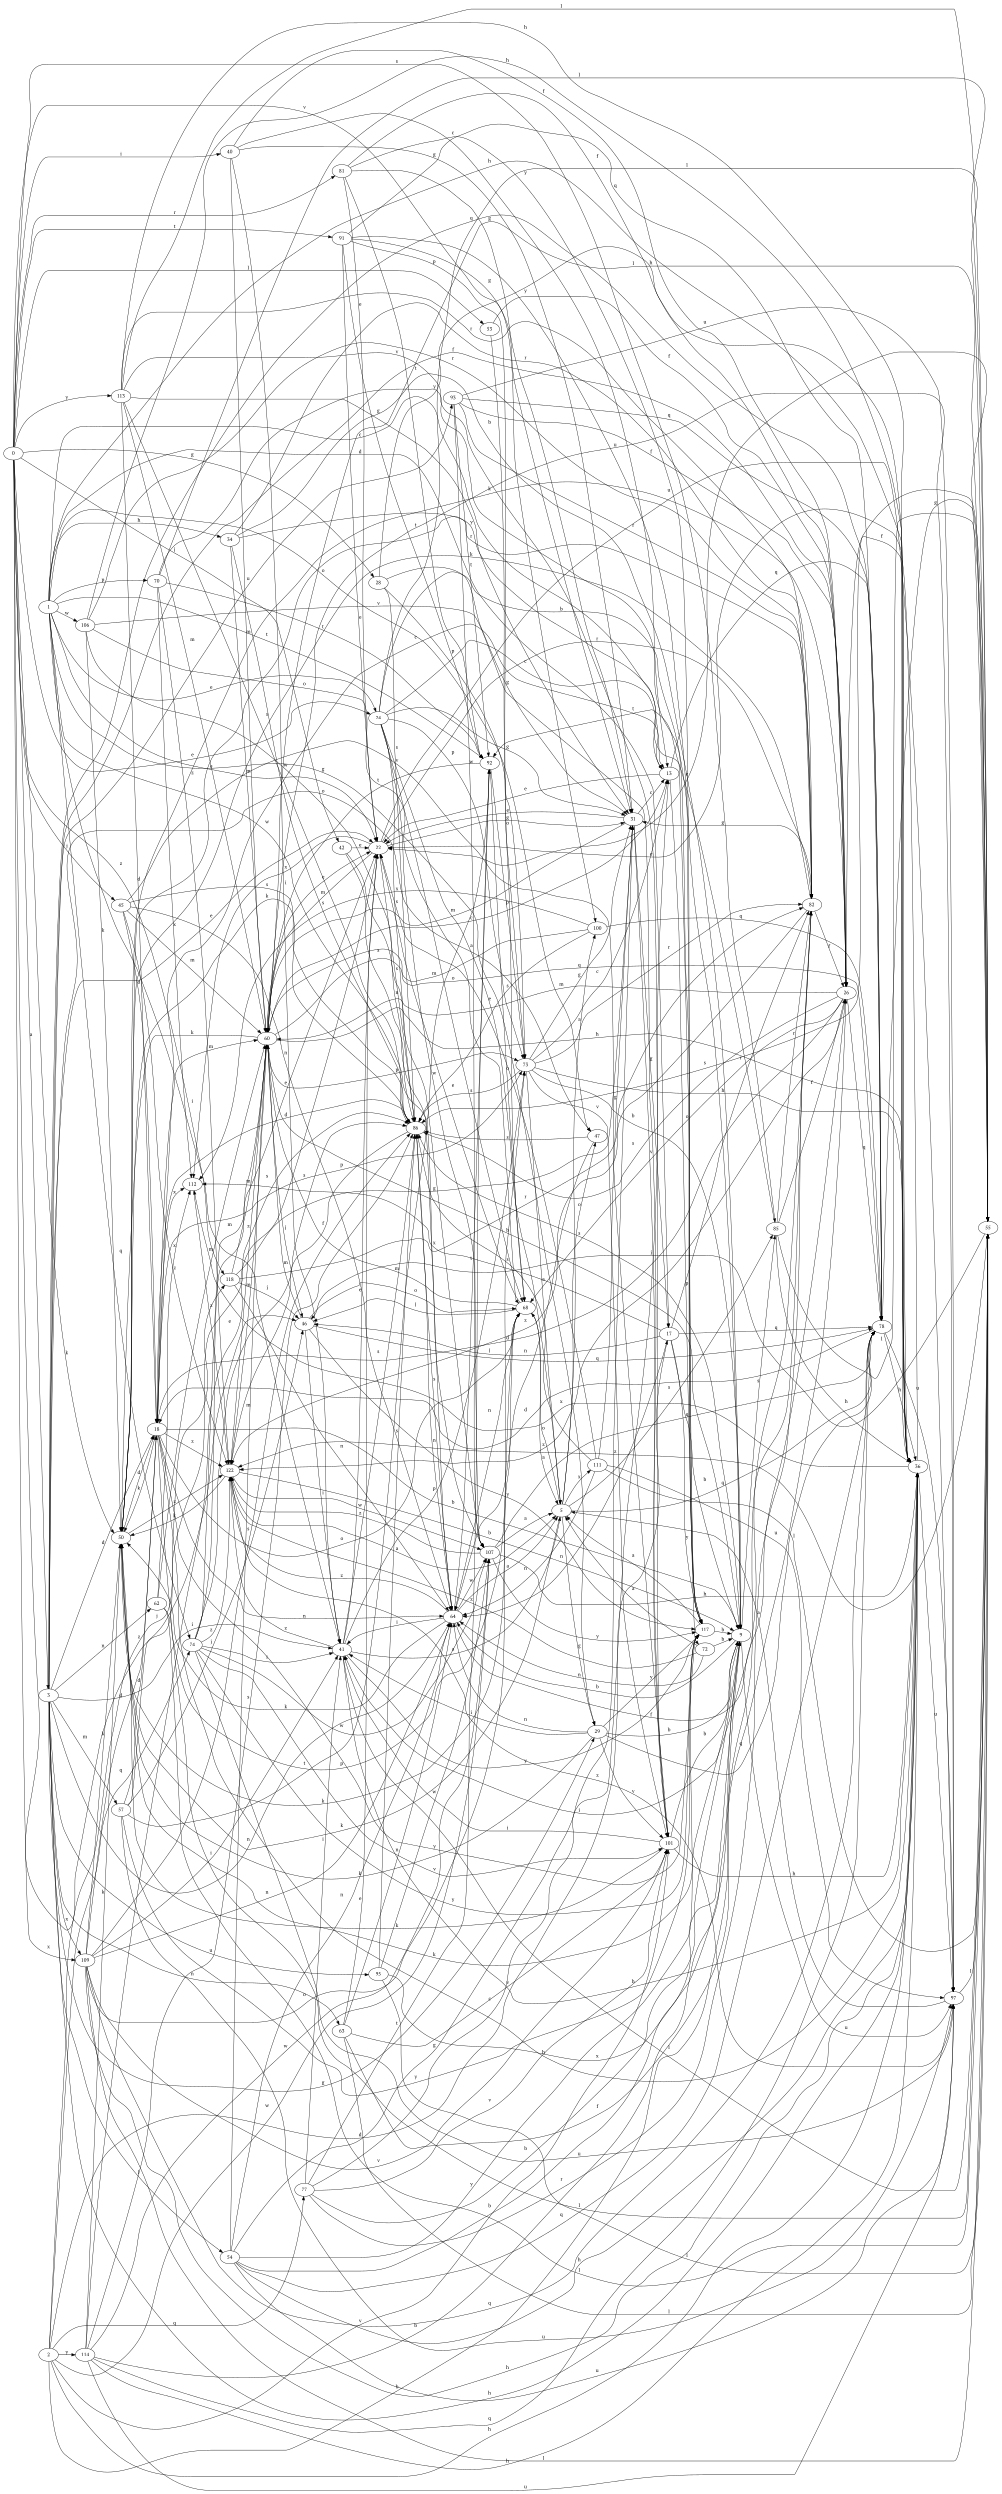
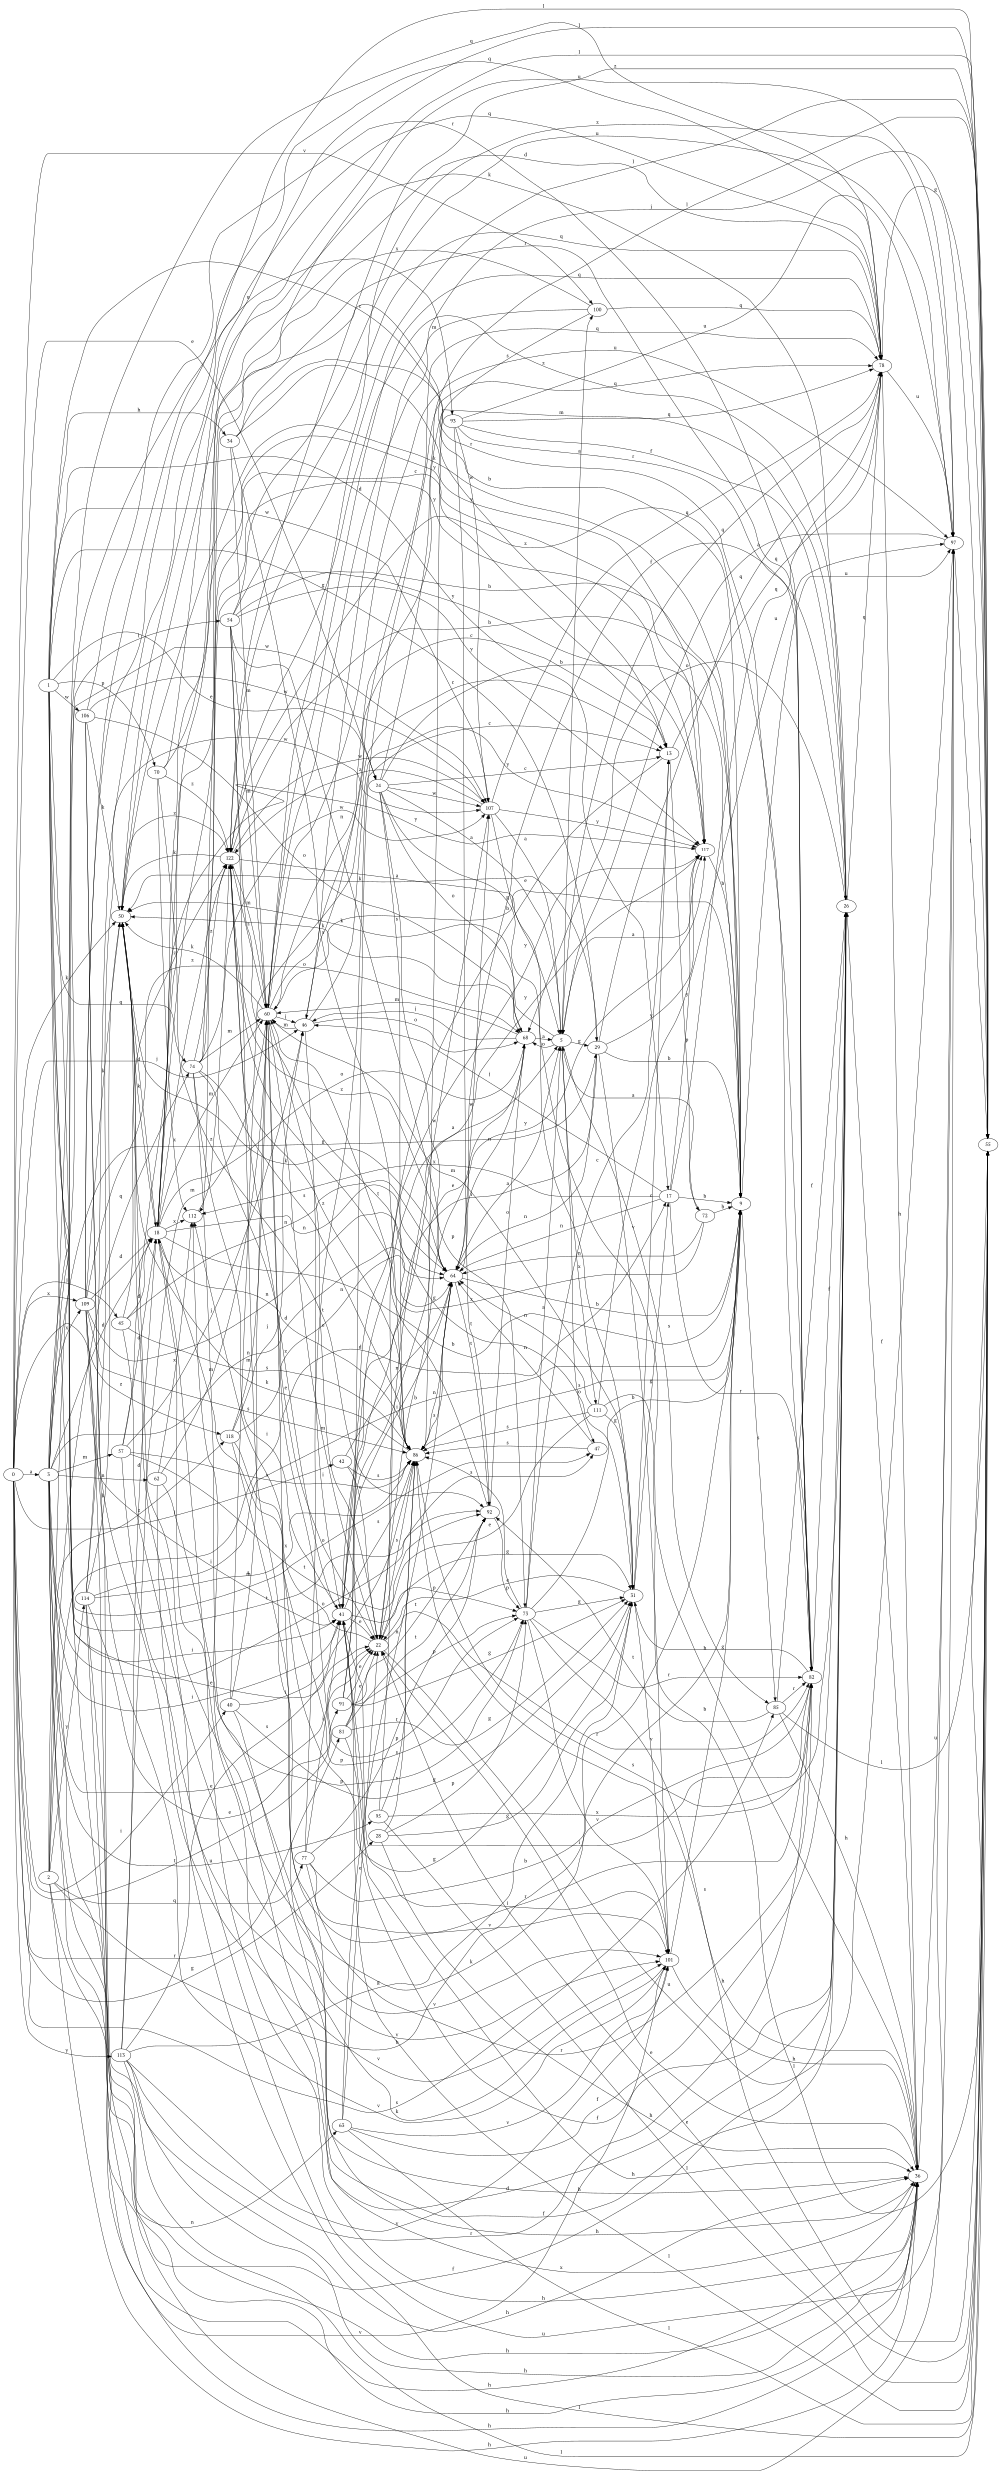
(490, 329) -> none
(193, 971) -> none
(323, 1224) -> (323, 1203)
(597, 1691) -> (637, 1315)
